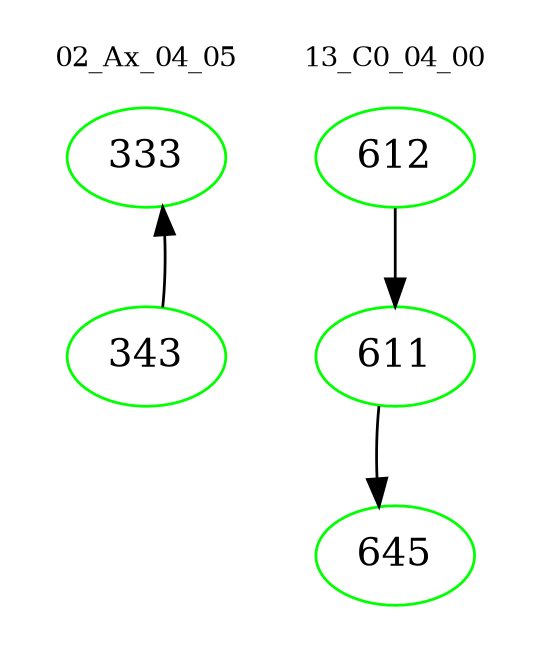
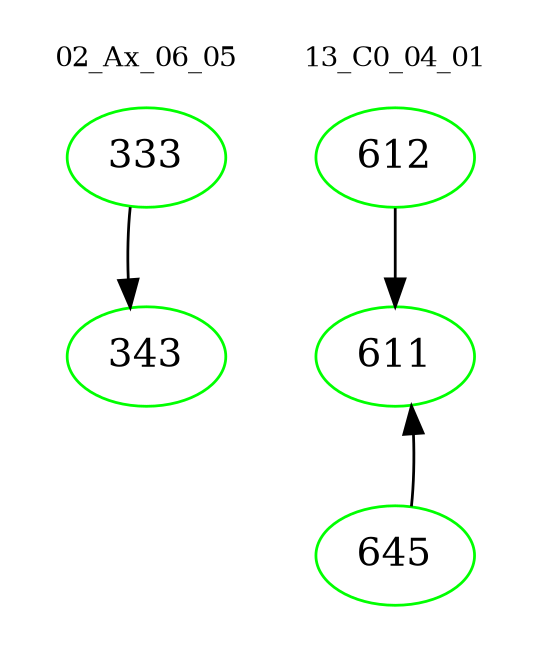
(146, 59) -> (146, 59)
(395, 59) -> (395, 59)
(165, 271) -> (128, 243)
(377, 442) -> (414, 470)
